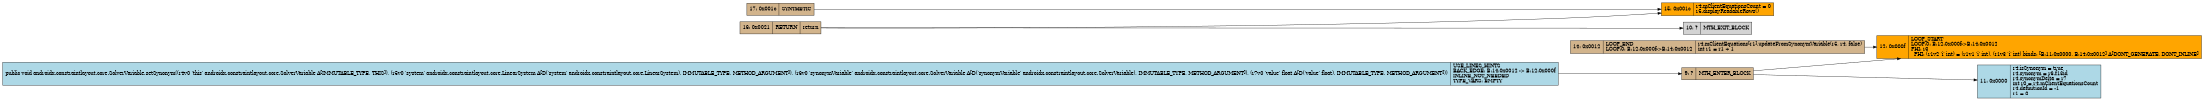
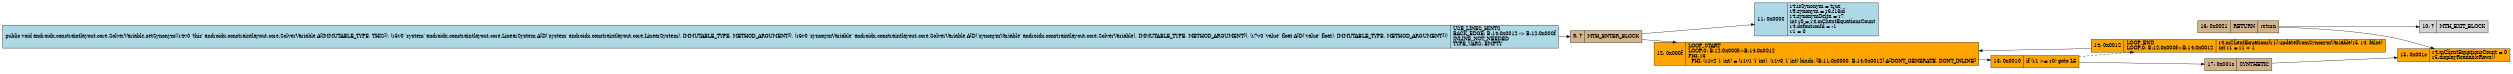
(1718, 47) -> (2238, 46)
none -> (2035, 62)
(2040, 74) -> (1818, 12)
